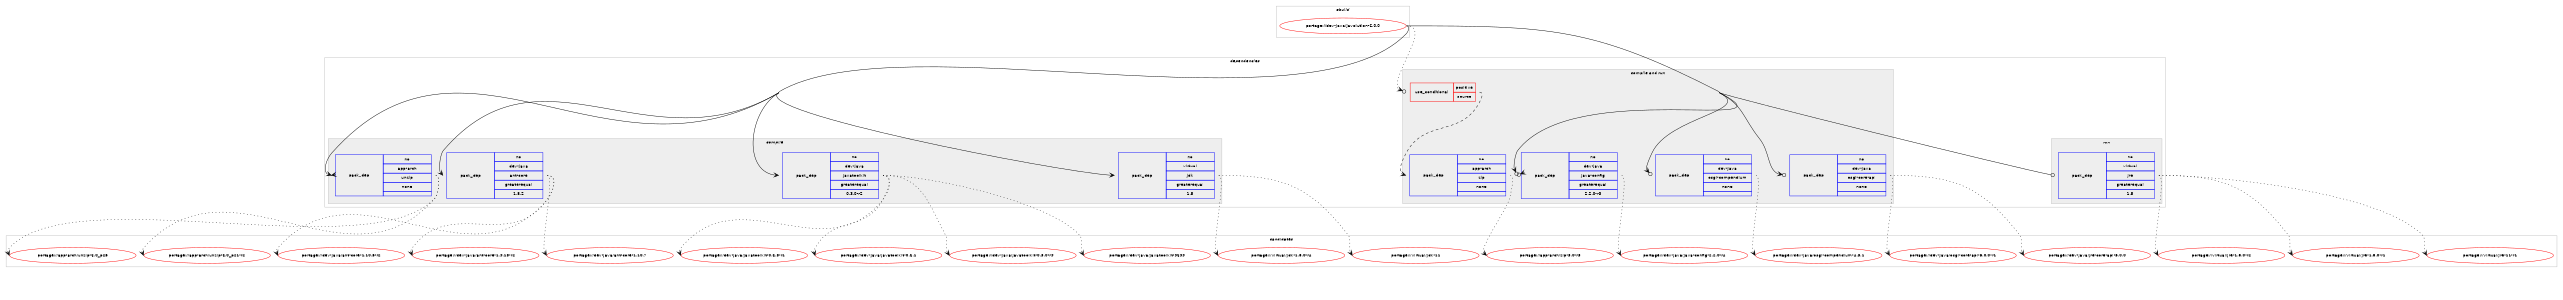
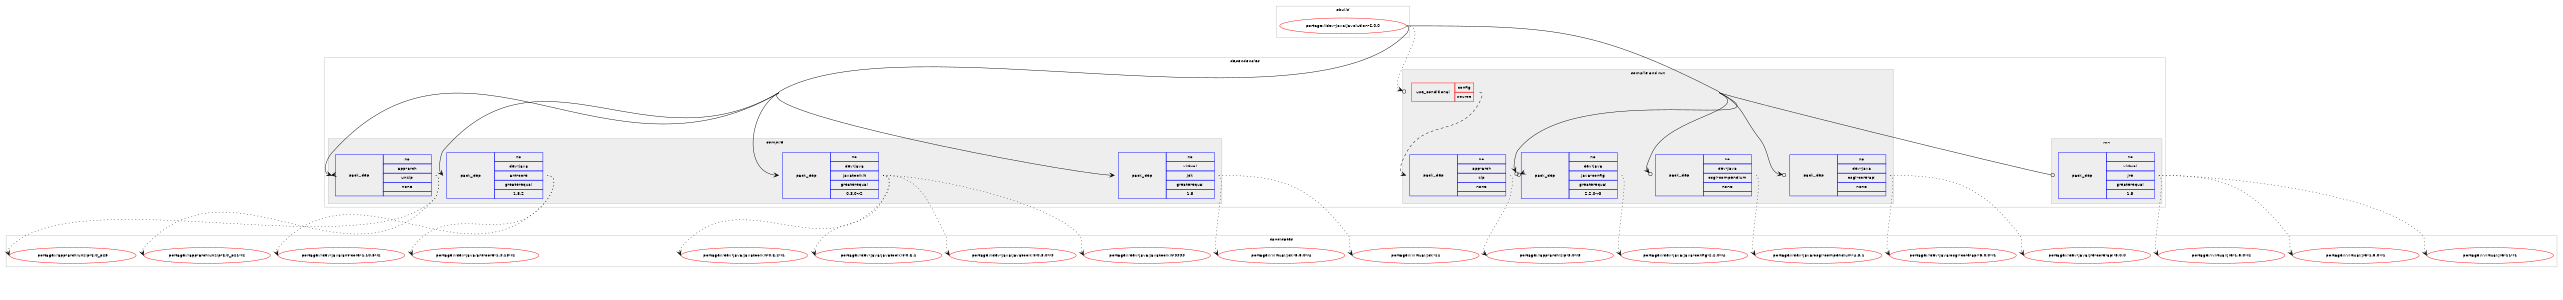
(1465, 87) -> (1464, 87)
(610, 255) -> none
(744, 255) -> (744, 255)
(1147, 255) -> (1147, 255)
(1282, 255) -> (1282, 255)
